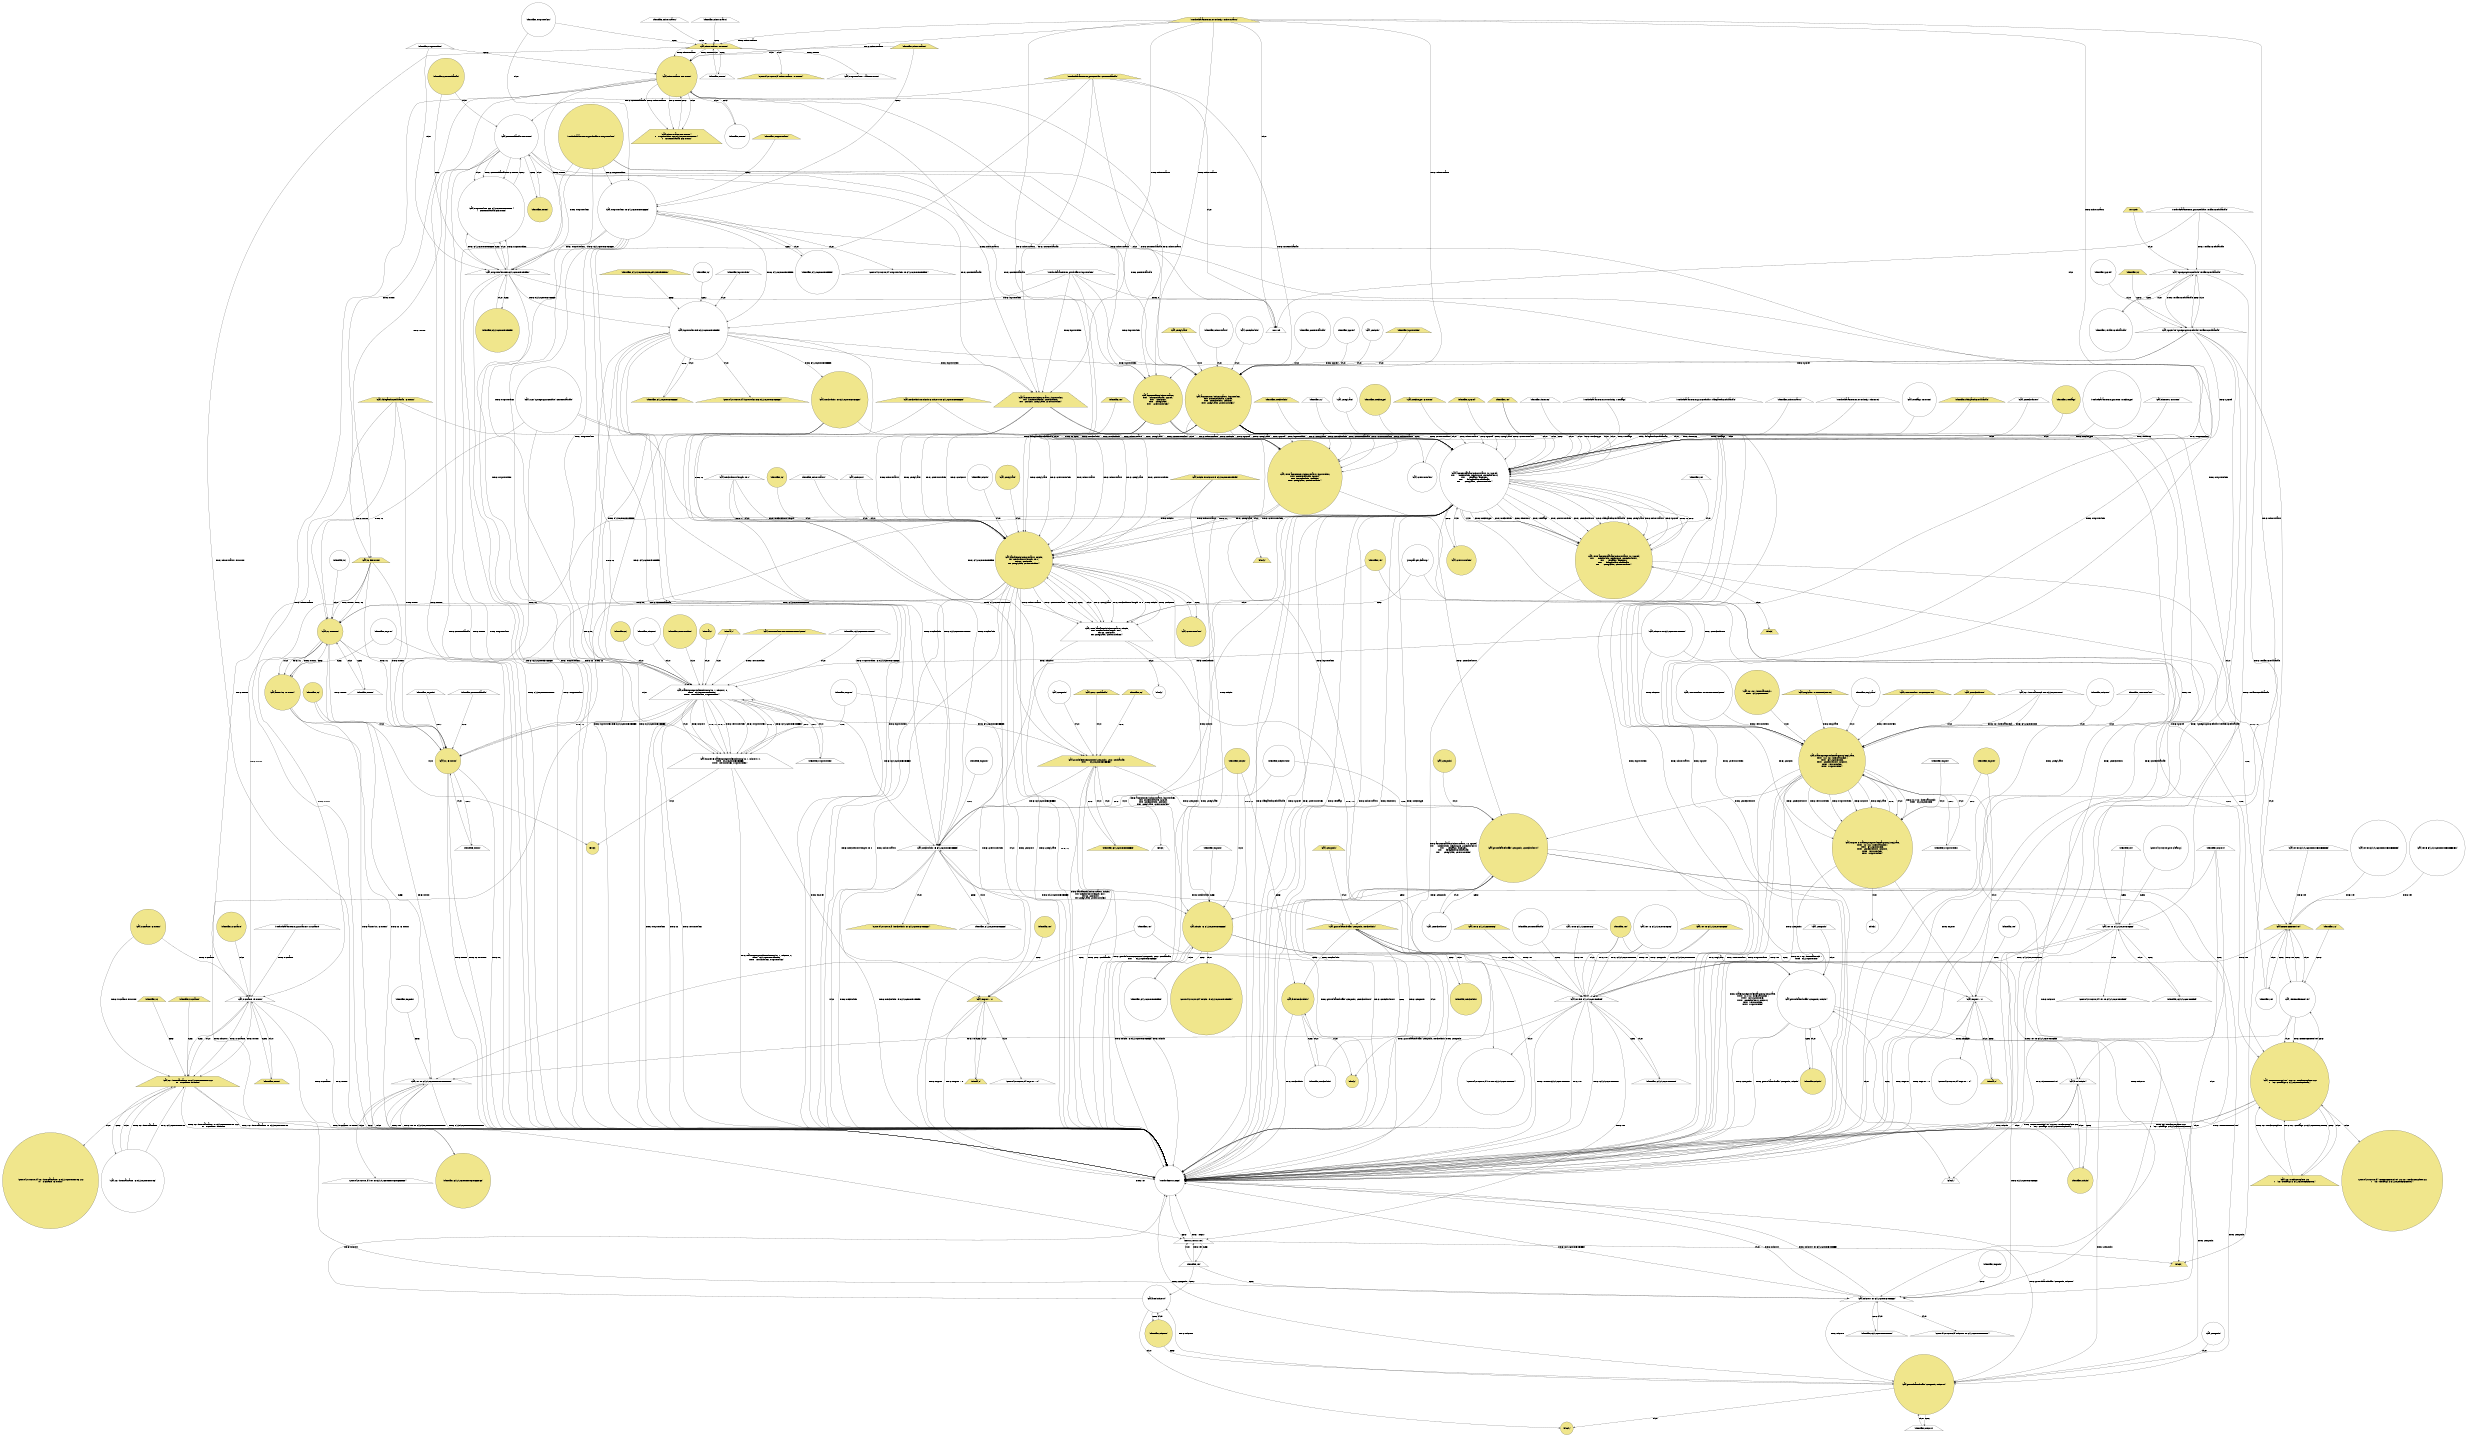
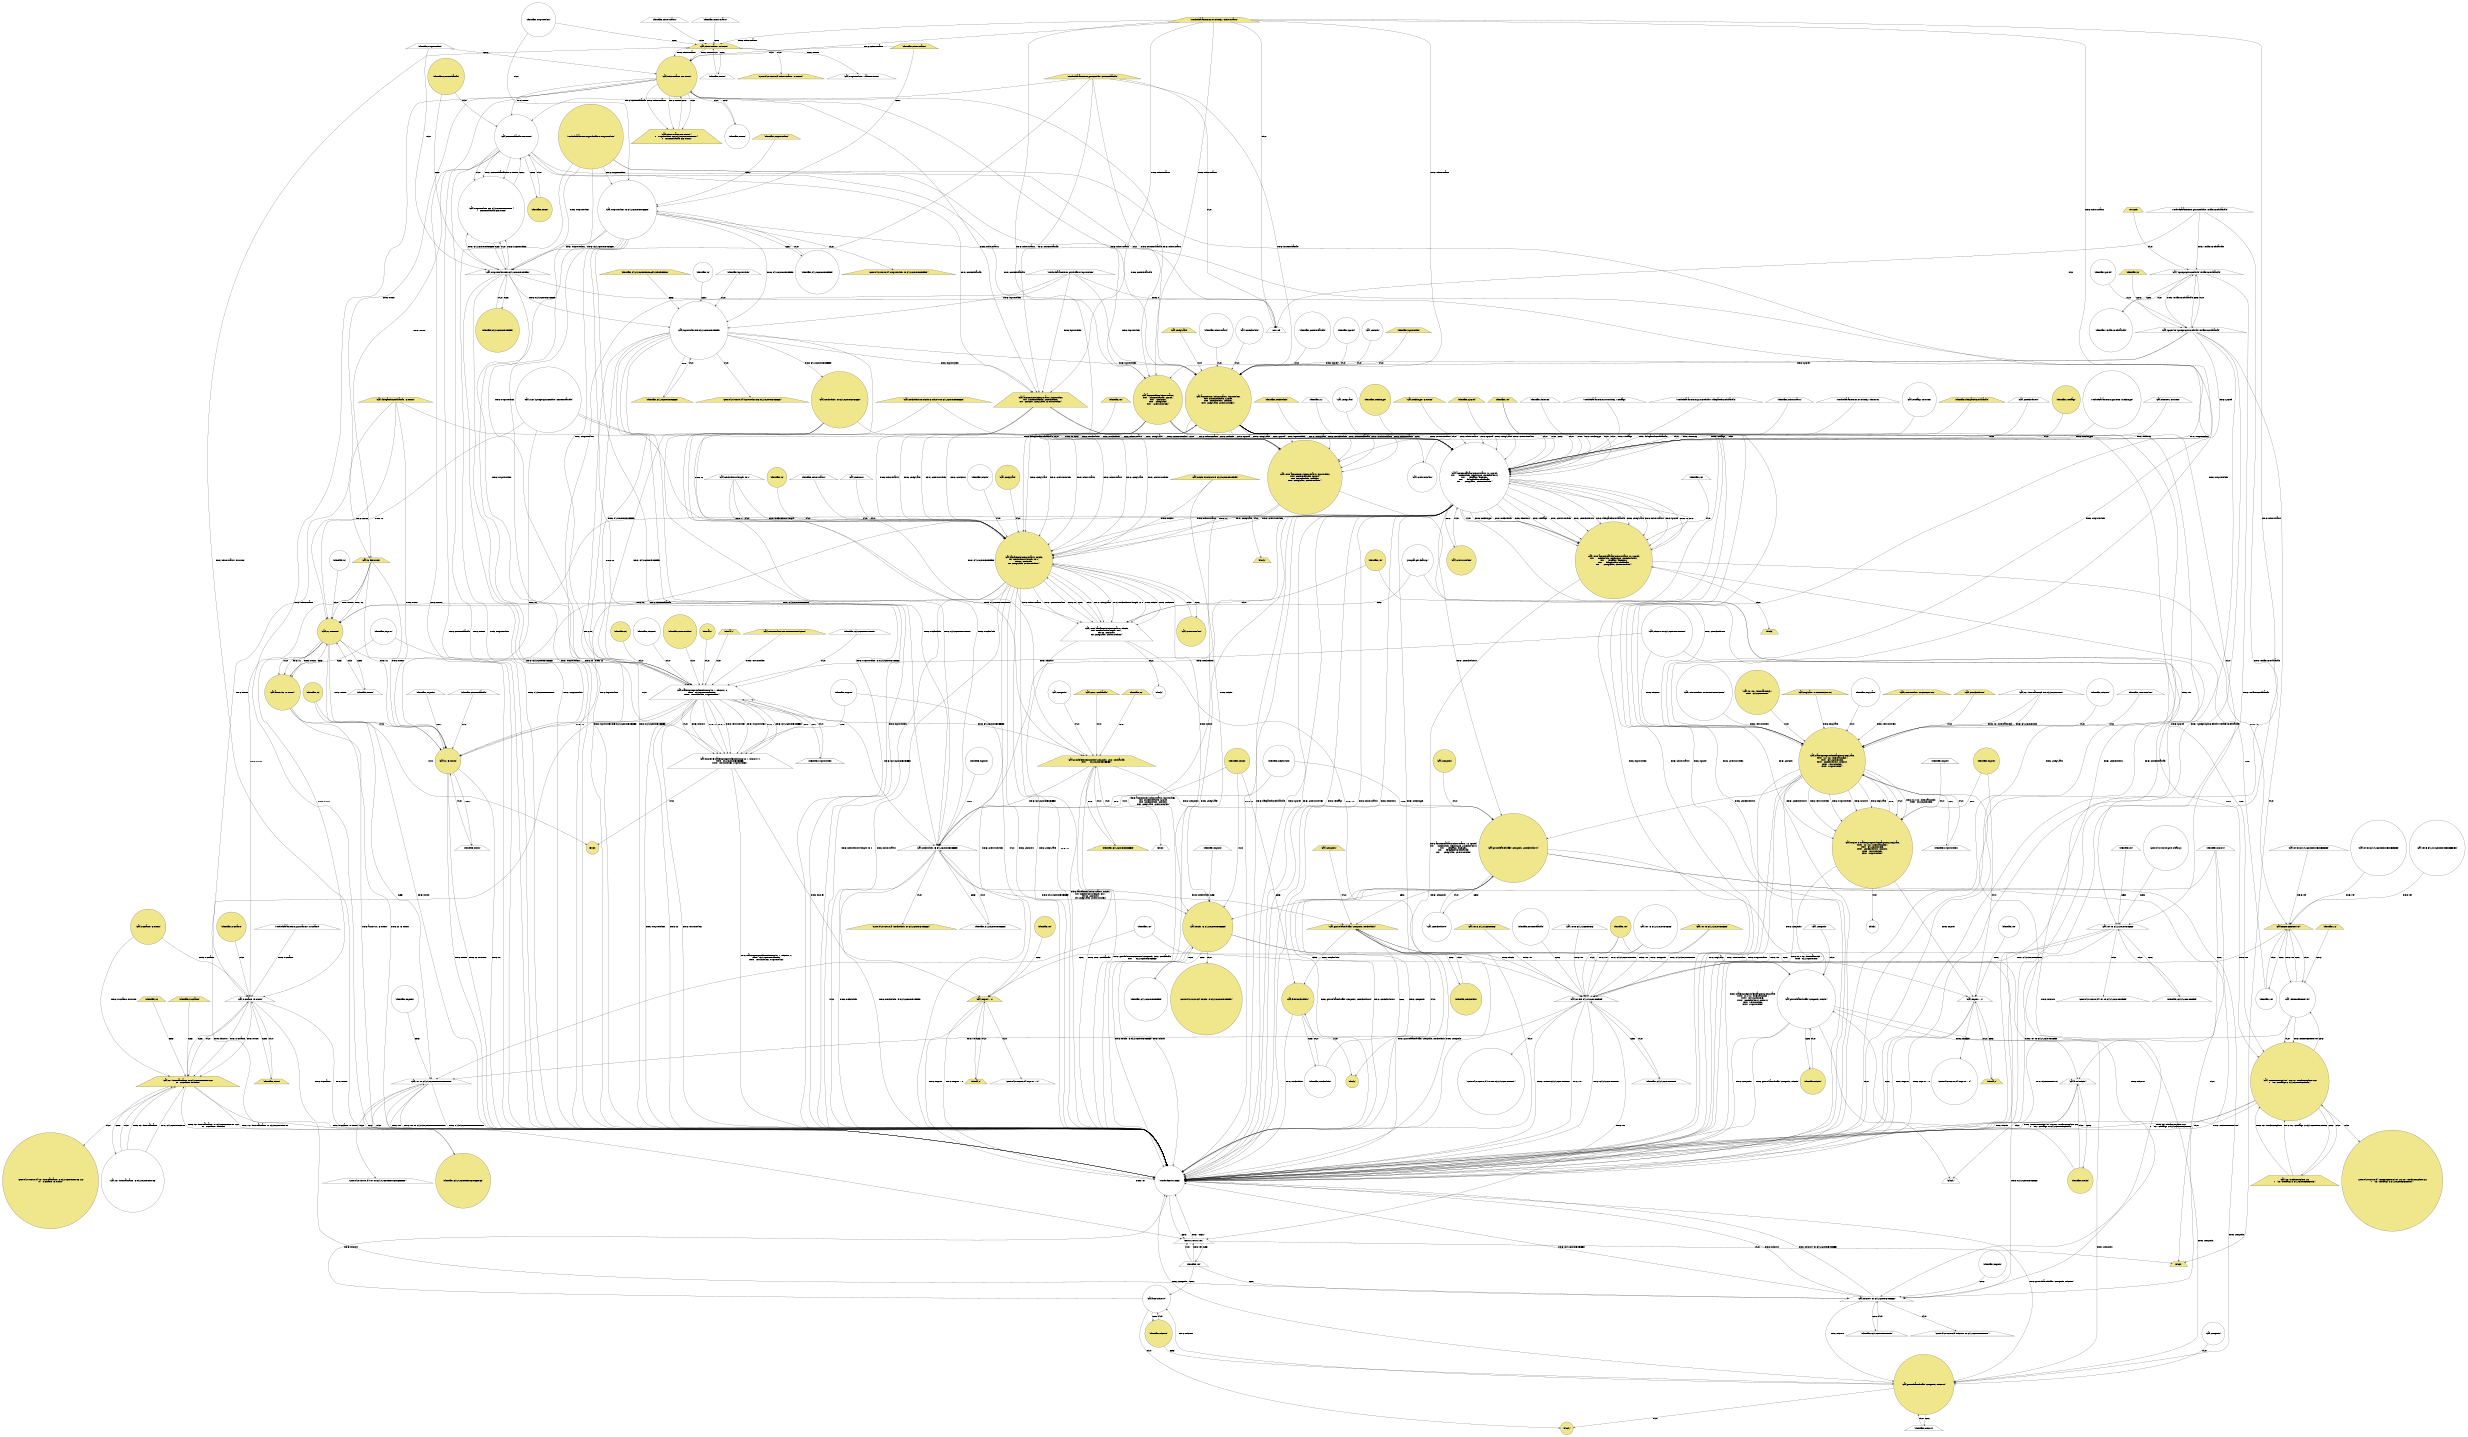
(545, 145) -> (578, 86)
(899, 272) -> (899, 272)
(1238, 581) -> (592, 776)
